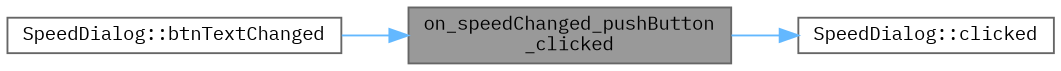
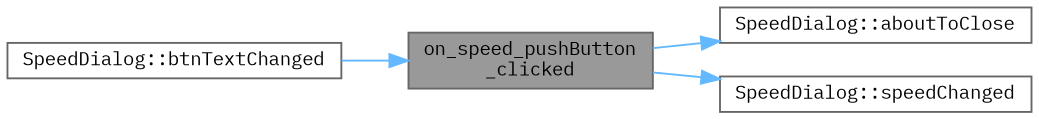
(570, 35) -> (531, 61)
(926, 35) -> (876, 25)
none -> (876, 94)
